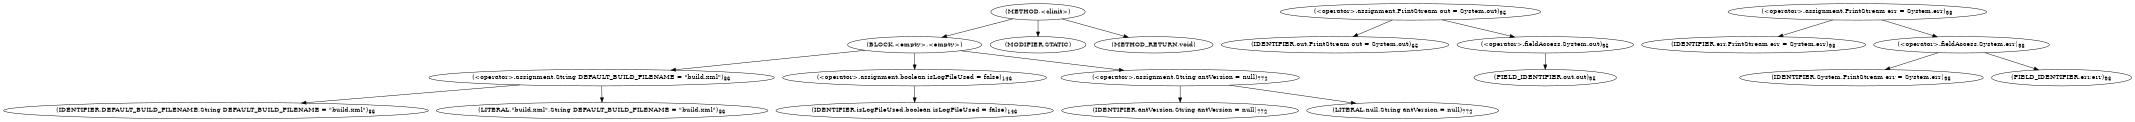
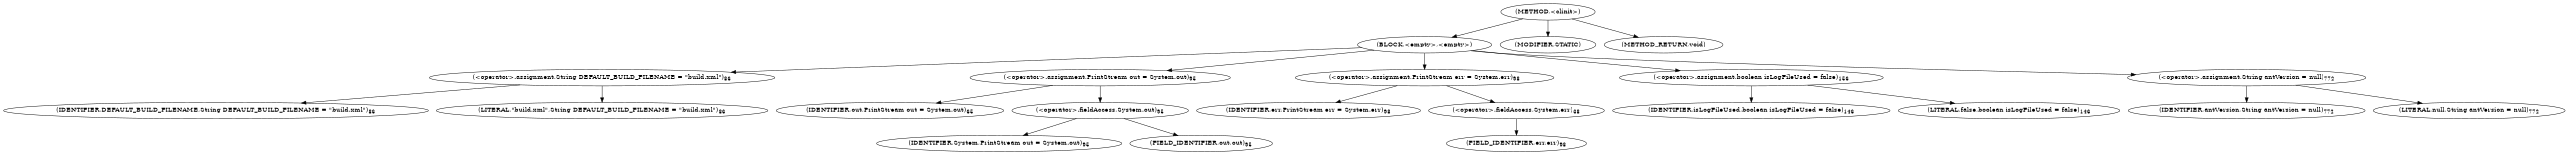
(2022, 44) -> (1577, 110)
none -> (1425, 59)
none -> (1273, 60)
(1007, 77) -> (1844, 77)
(1861, 78) -> none
none -> (2009, 111)
none -> (999, 143)
